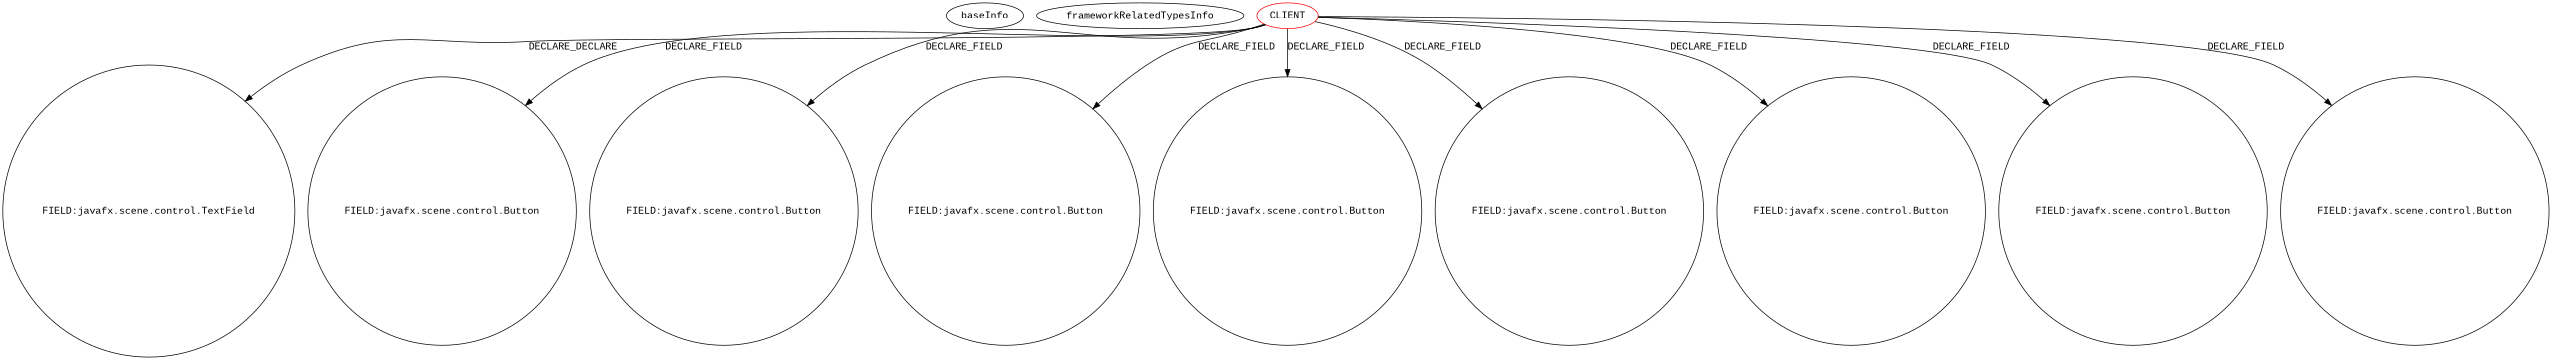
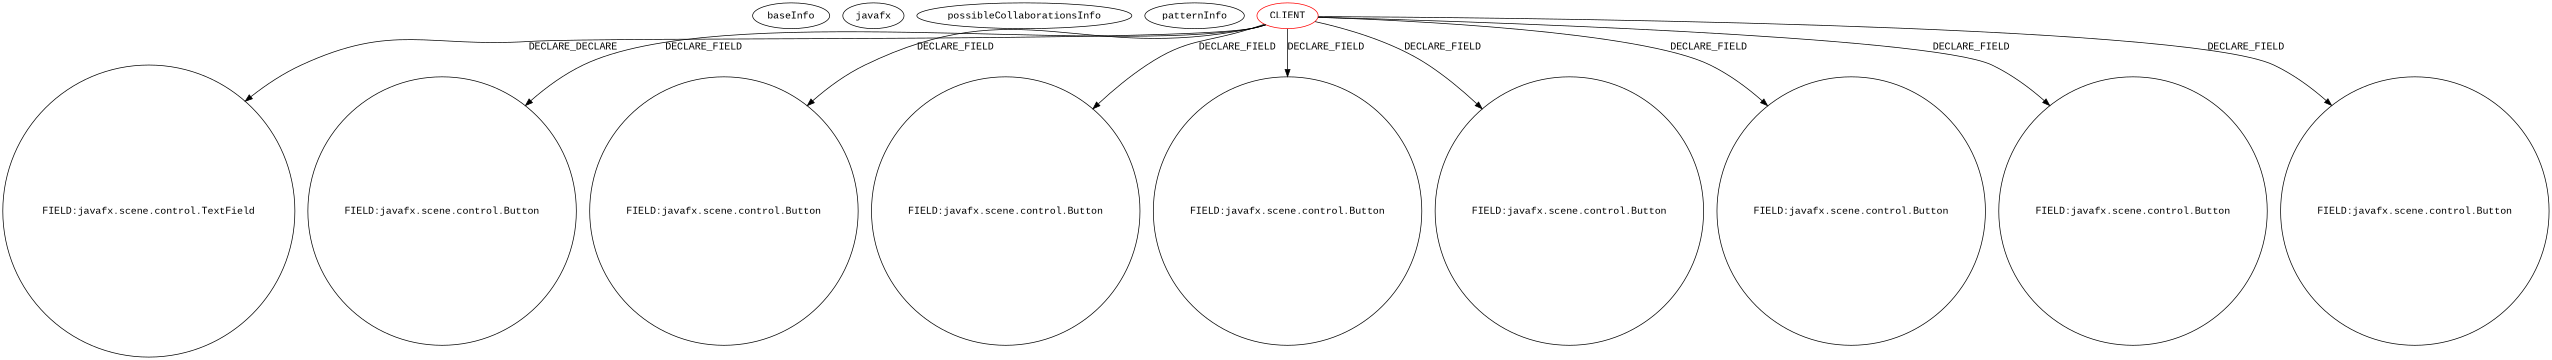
none -> (1024, 16)
(1140, 16) -> (873, 16)
none -> (1195, 16)
